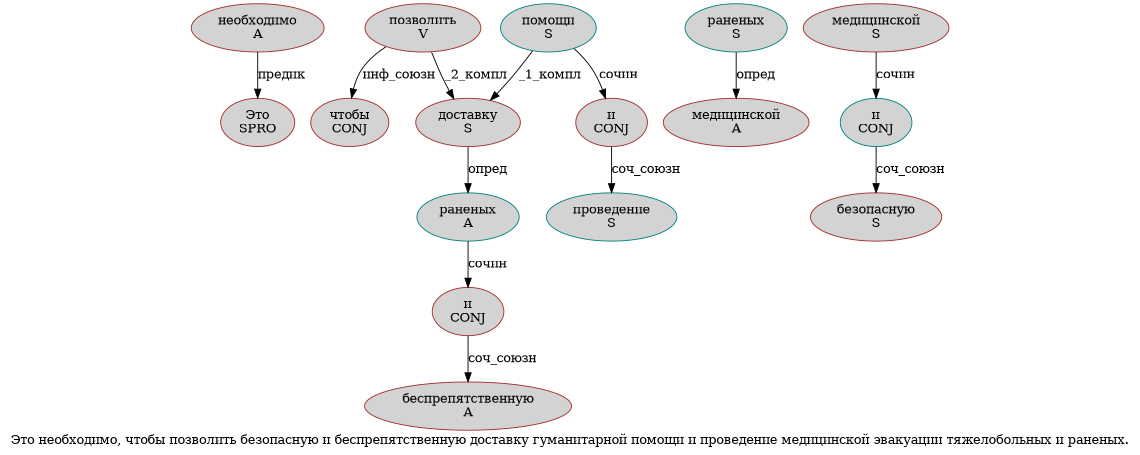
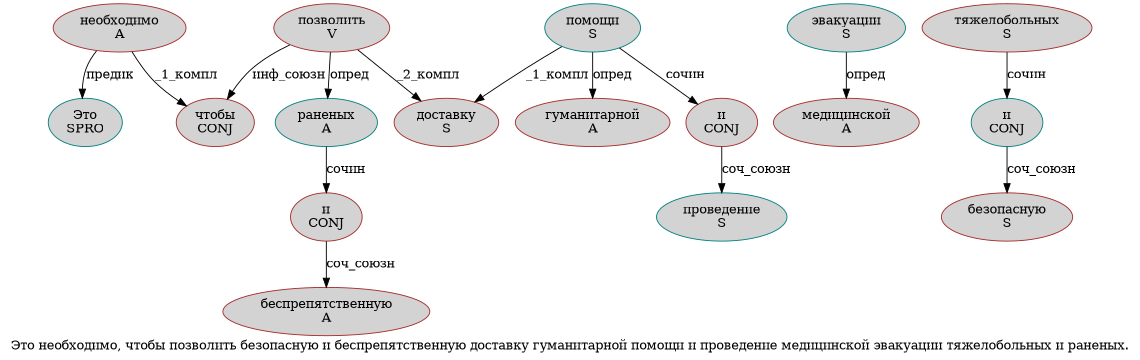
(736, 28) -> (846, 28)
(876, 28) -> (1007, 28)
none -> (152, 79)
(258, 122) -> (85, 122)
none -> (593, 122)
(468, 165) -> (329, 70)
